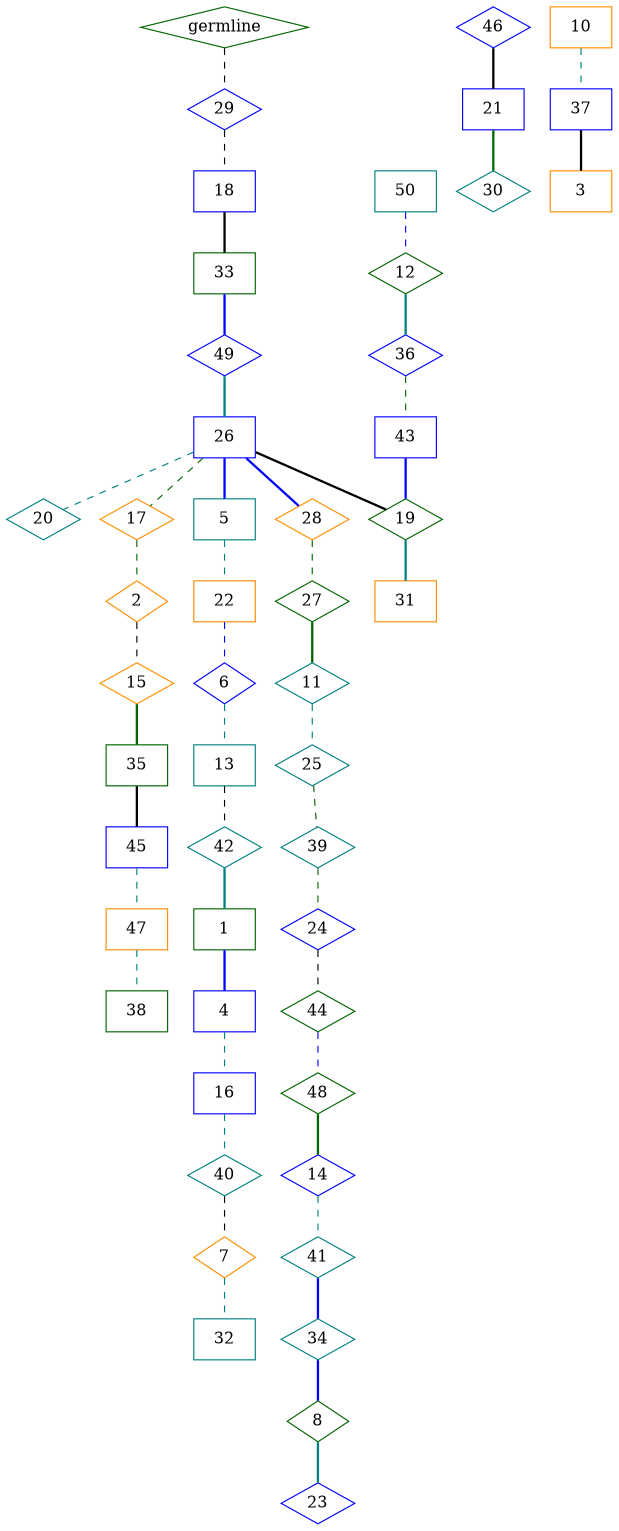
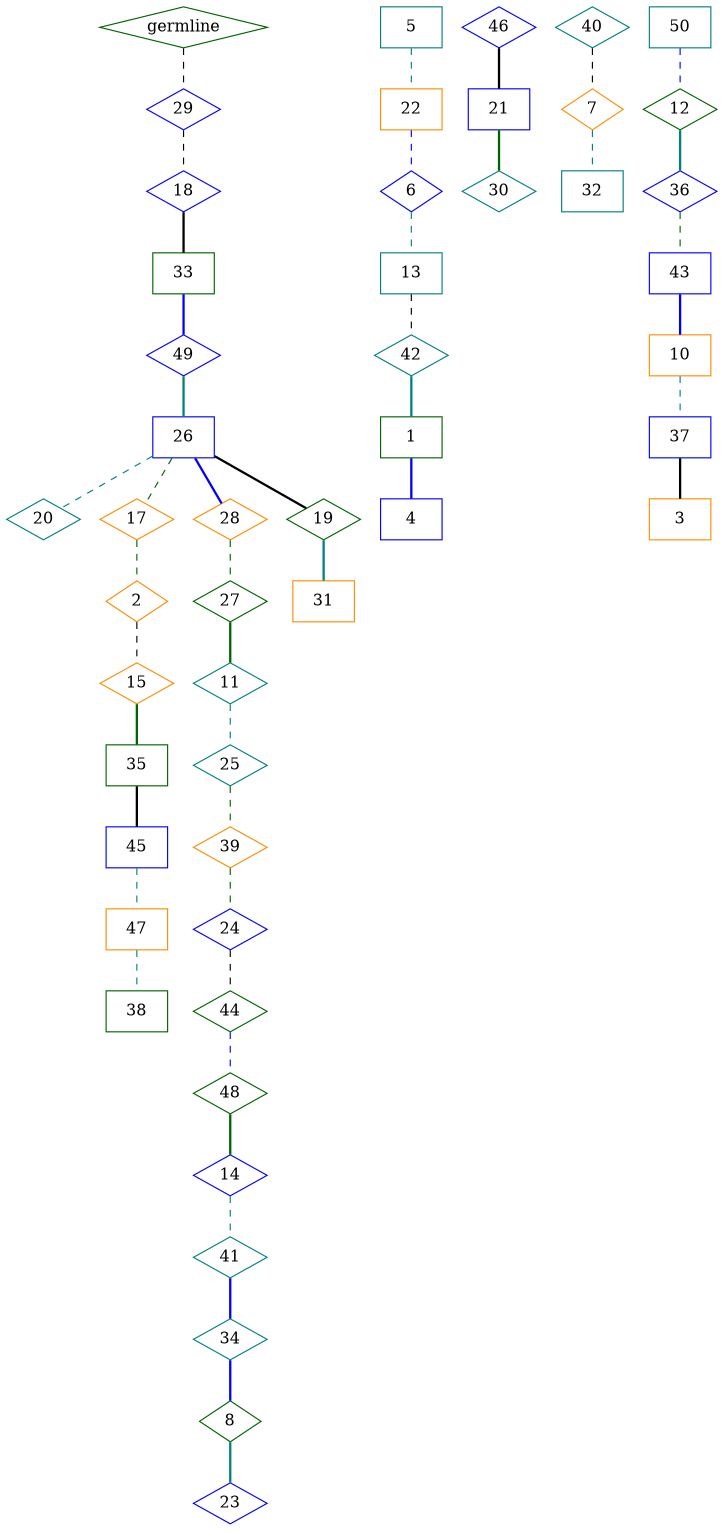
(225, 191) -> (184, 191)
(225, 478) -> none
(406, 478) -> (680, 314)
(318, 847) -> (230, 847)
(225, 1093) -> none
